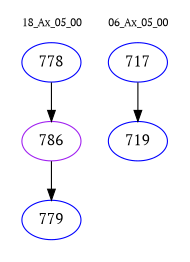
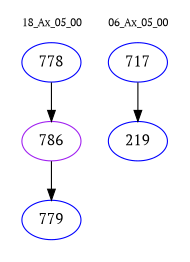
(138, 141) -> (138, 141)
